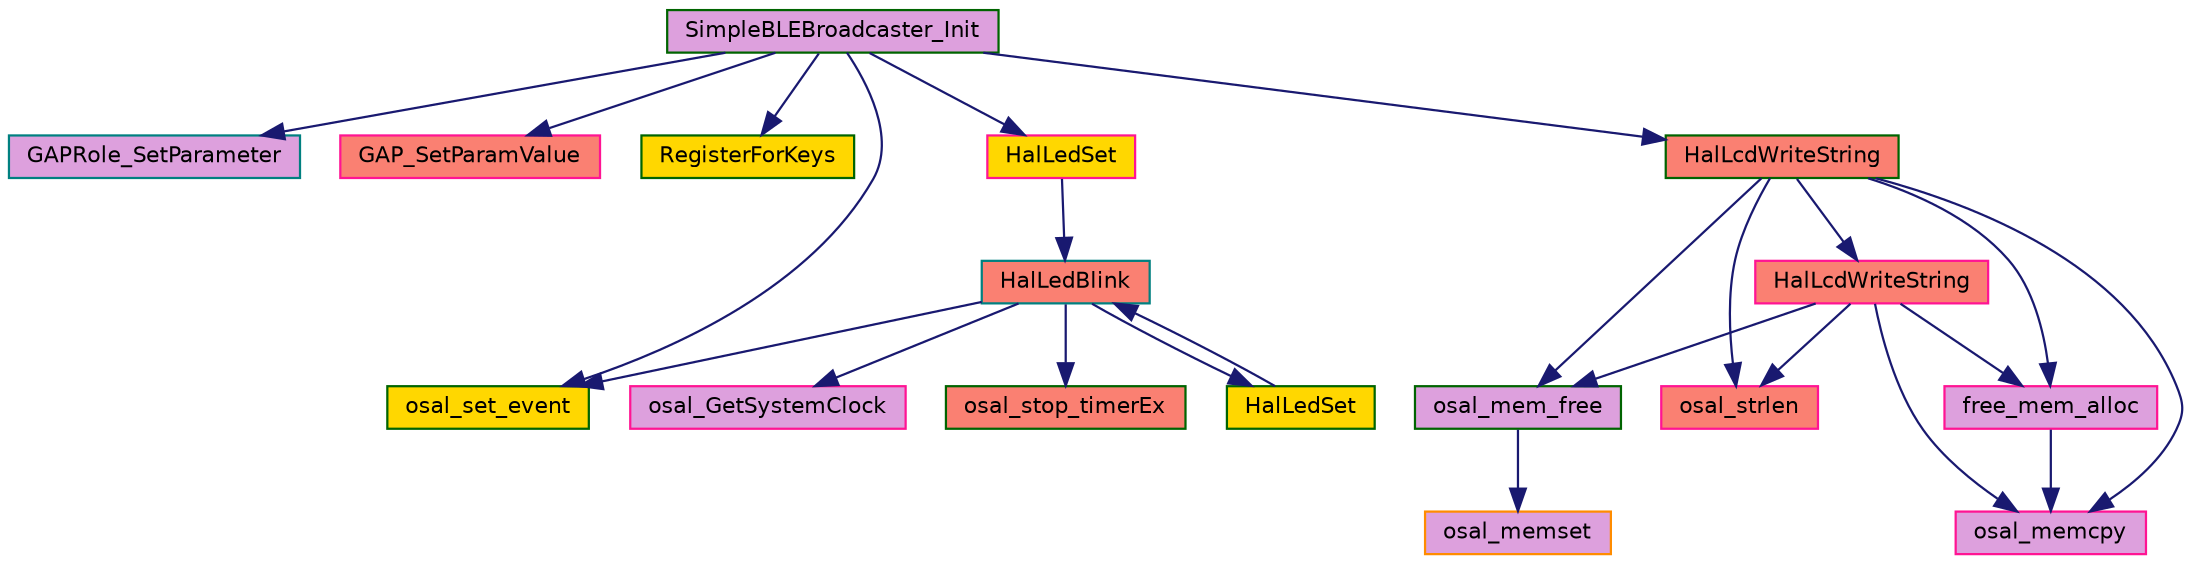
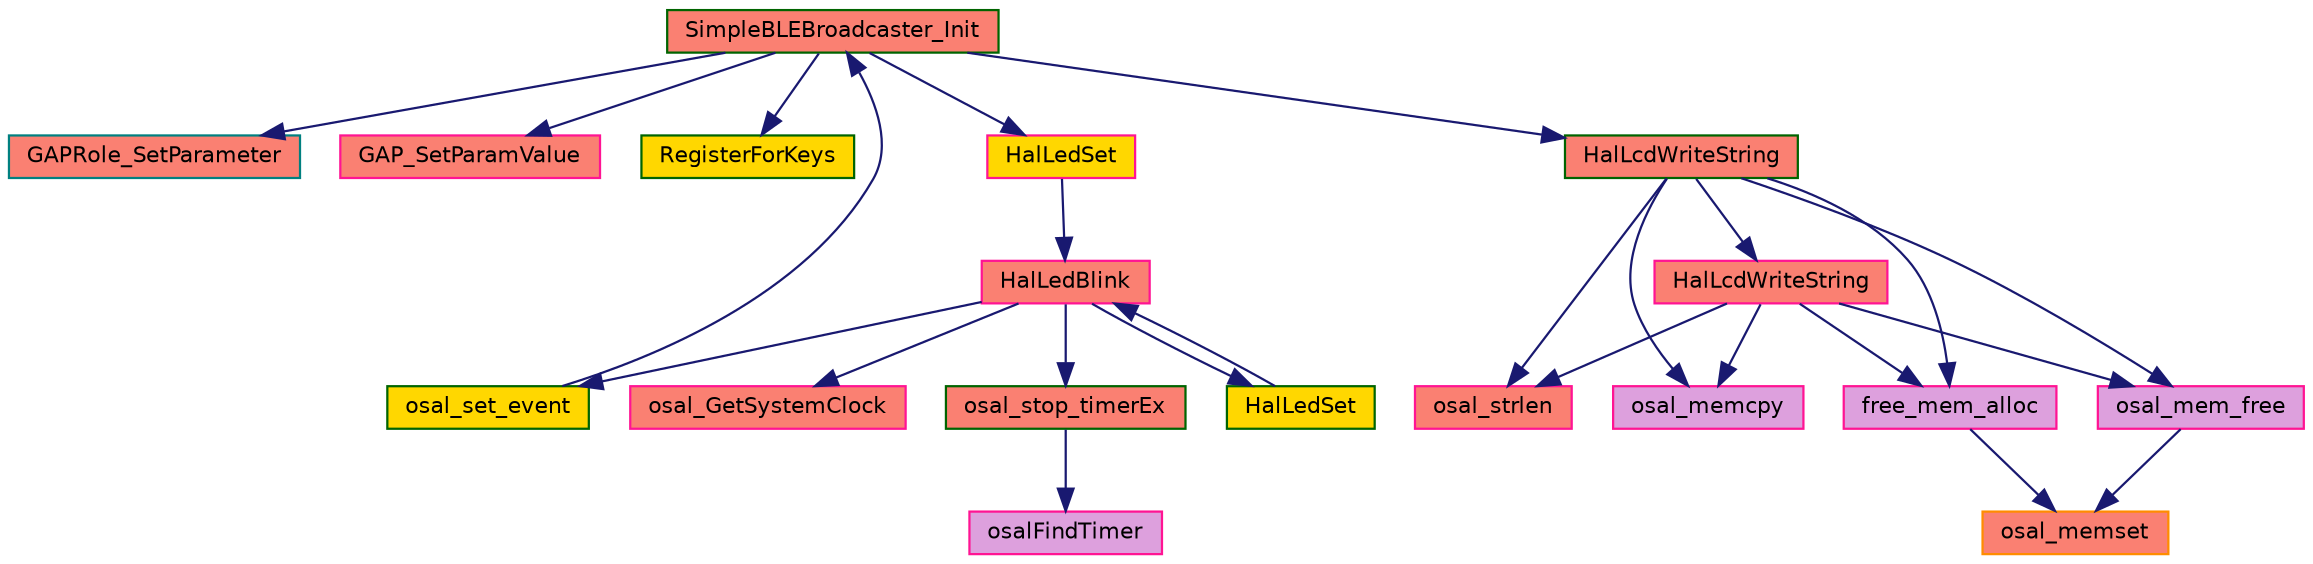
(833, 31) -> (833, 31)
(154, 157) -> (154, 157)
(801, 263) -> (783, 278)
(1066, 282) -> (1066, 282)
(768, 407) -> (768, 407)
(1518, 407) -> (2201, 407)
(2051, 459) -> (2004, 462)
none -> (1066, 533)
(1518, 533) -> (2075, 533)
